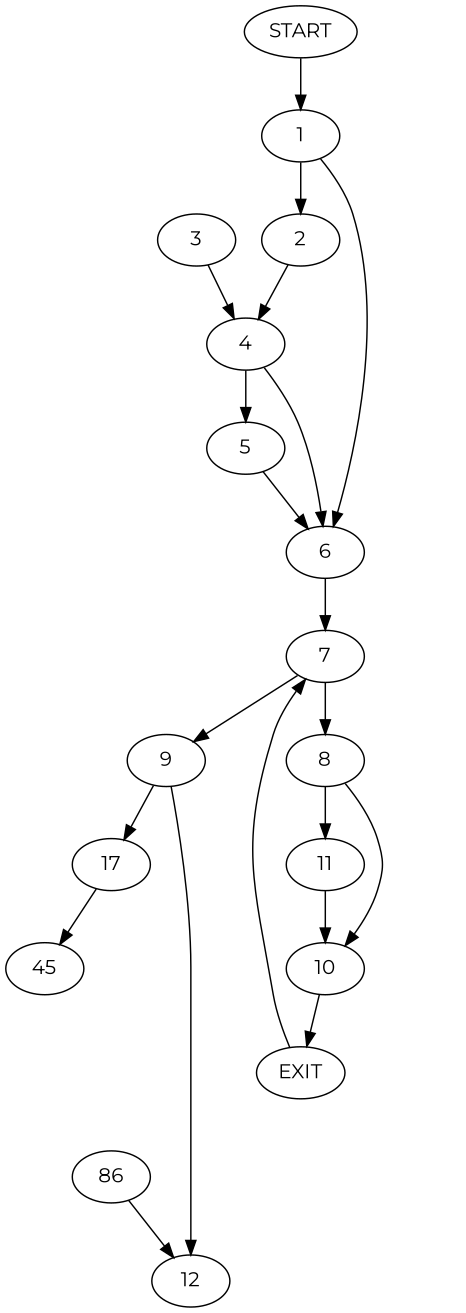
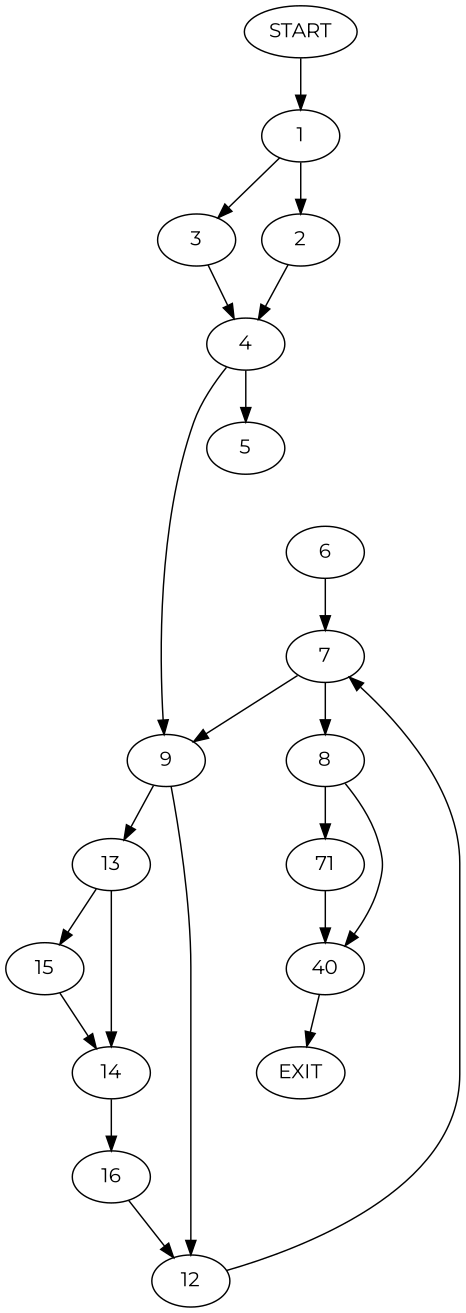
(367, 332) -> (254, 183)
(303, 435) -> (168, 538)
(281, 495) -> none
(111, 865) -> (111, 865)
(325, 865) -> (325, 865)
(253, 867) -> (460, 1027)
(45, 969) -> (45, 969)
(325, 969) -> (325, 969)
none -> (111, 1073)
(111, 1177) -> (111, 1177)
